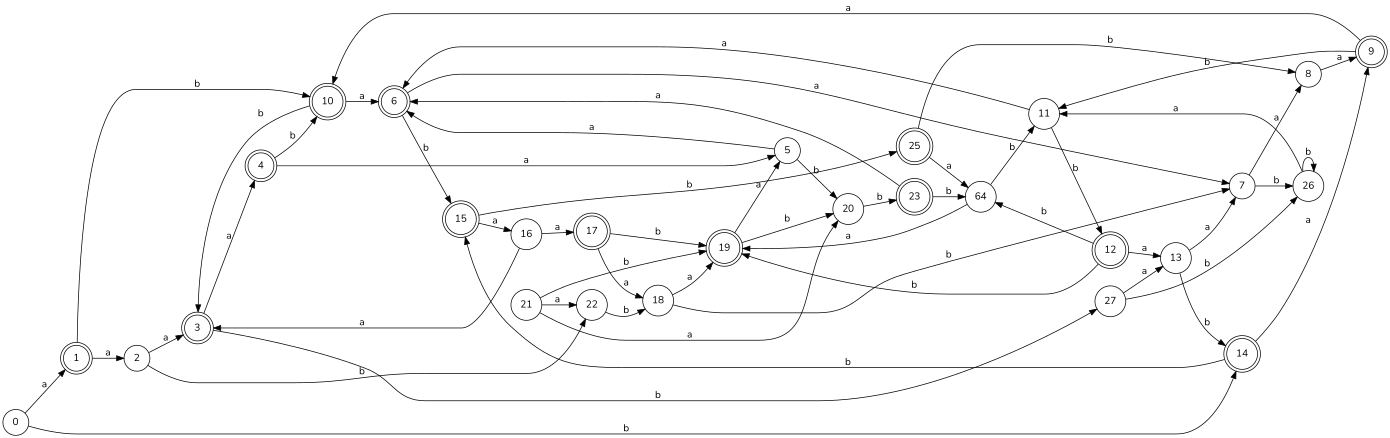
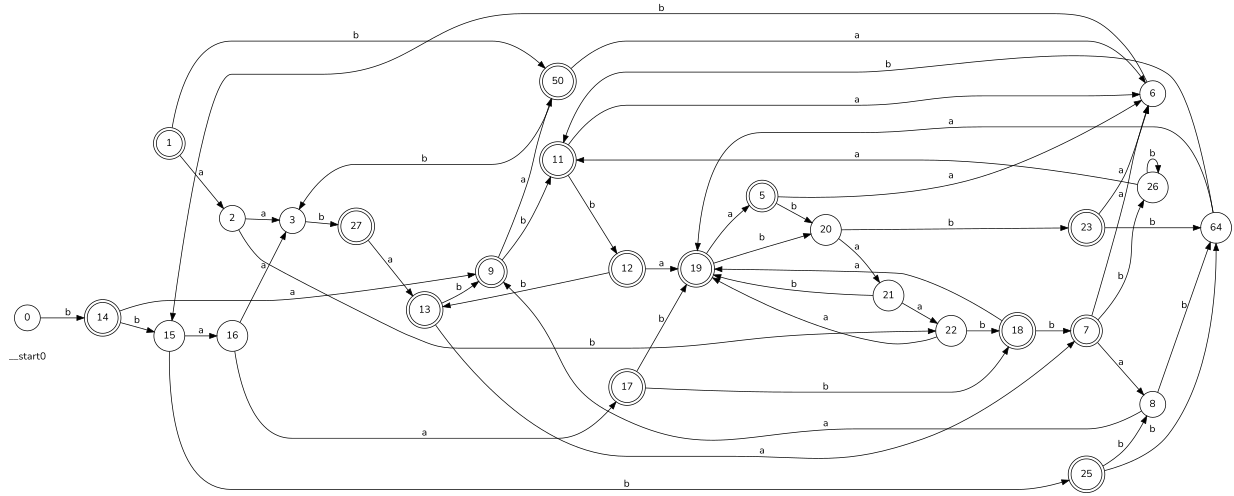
(817, 93) -> (1120, 215)
(328, 102) -> (558, 81)
(394, 102) -> (1153, 94)
(1044, 114) -> (558, 160)
(787, 151) -> (762, 196)
(261, 166) -> none
(949, 166) -> (1153, 429)
(1242, 186) -> (1087, 331)
(461, 219) -> (169, 336)
(1048, 224) -> (1183, 321)
(1145, 248) -> (523, 284)
(1176, 258) -> (425, 310)
(1217, 265) -> none
(626, 283) -> (826, 387)
(915, 285) -> (662, 263)
(658, 301) -> (1017, 331)
(1110, 301) -> (356, 226)
(1194, 311) -> (458, 295)
(198, 328) -> (293, 221)
none -> (824, 328)
(720, 340) -> (859, 256)
none -> (27, 357)
(43, 394) -> none
